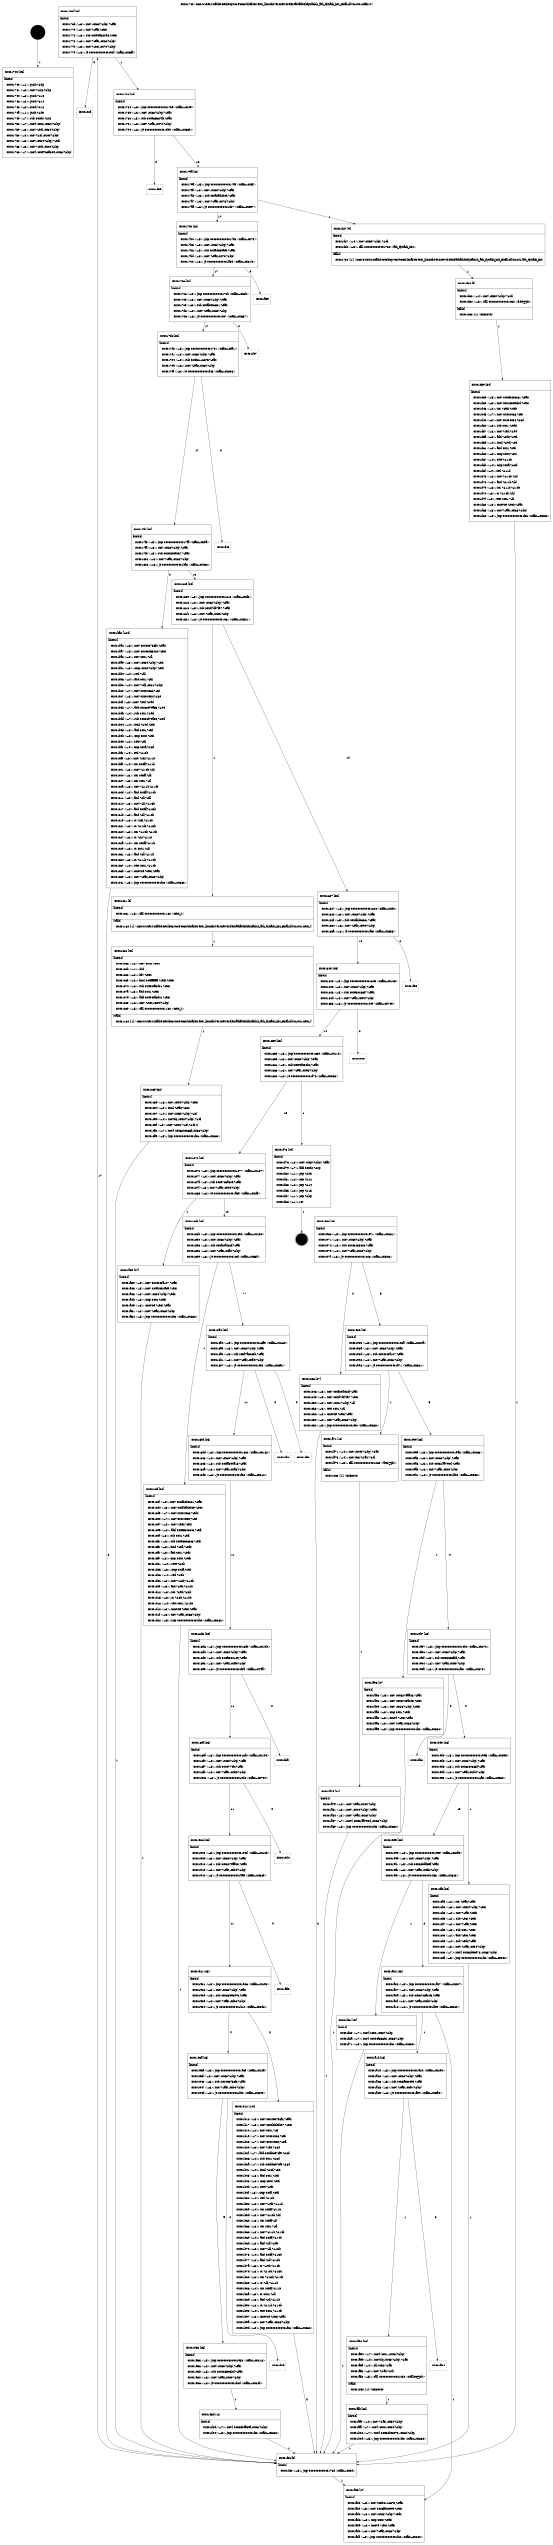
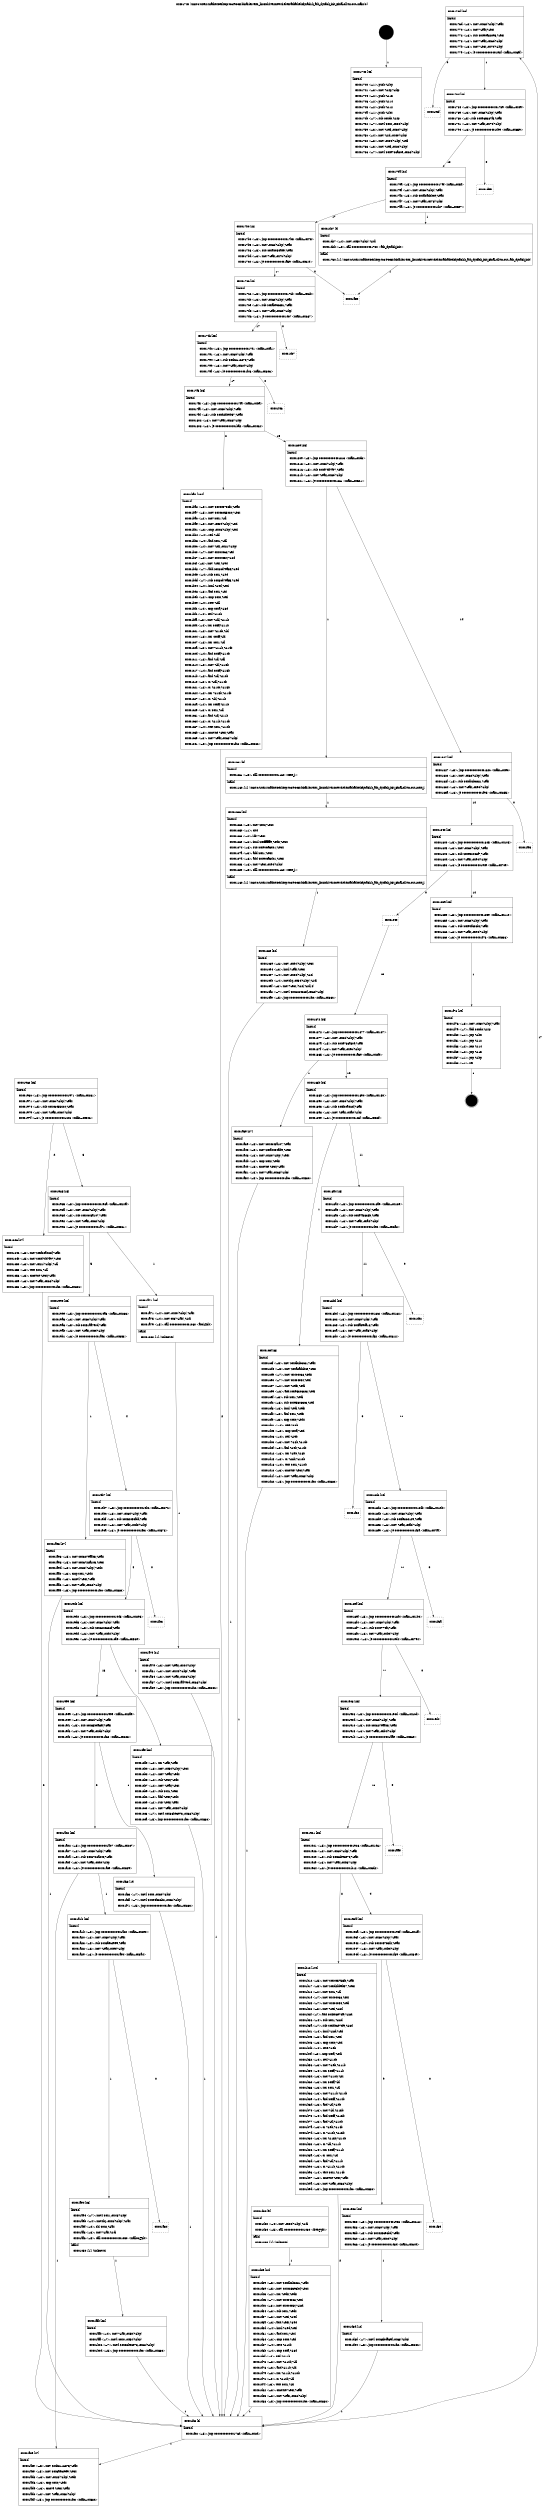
(466, 271) -> (379, 279)
(264, 1117) -> (372, 969)
(268, 1411) -> (357, 1424)
